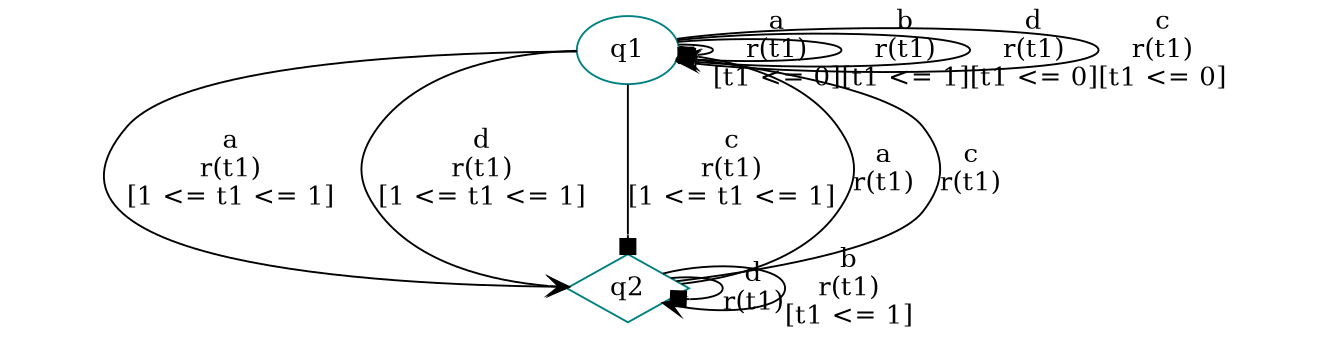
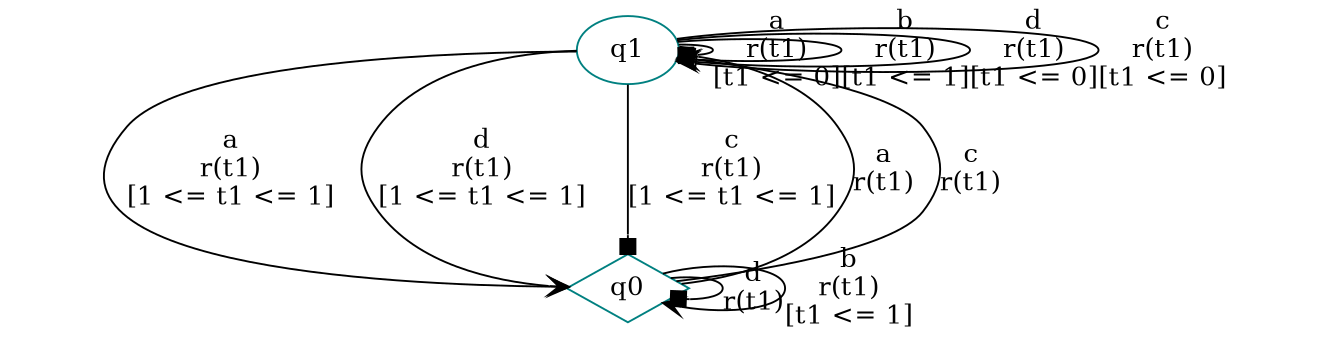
(628, 288) -> (628, 288)
